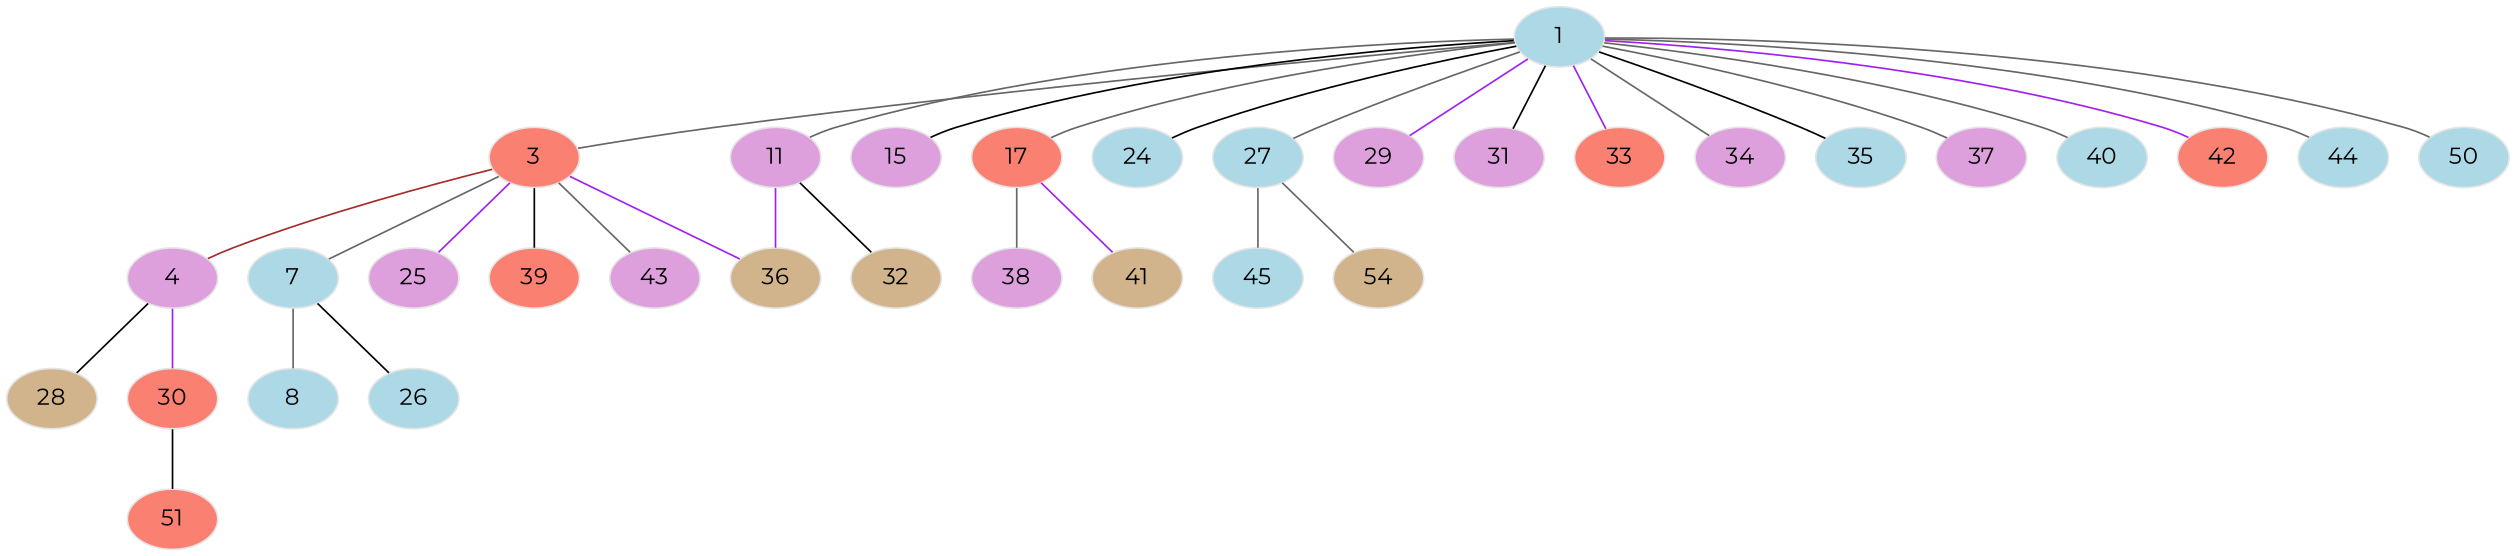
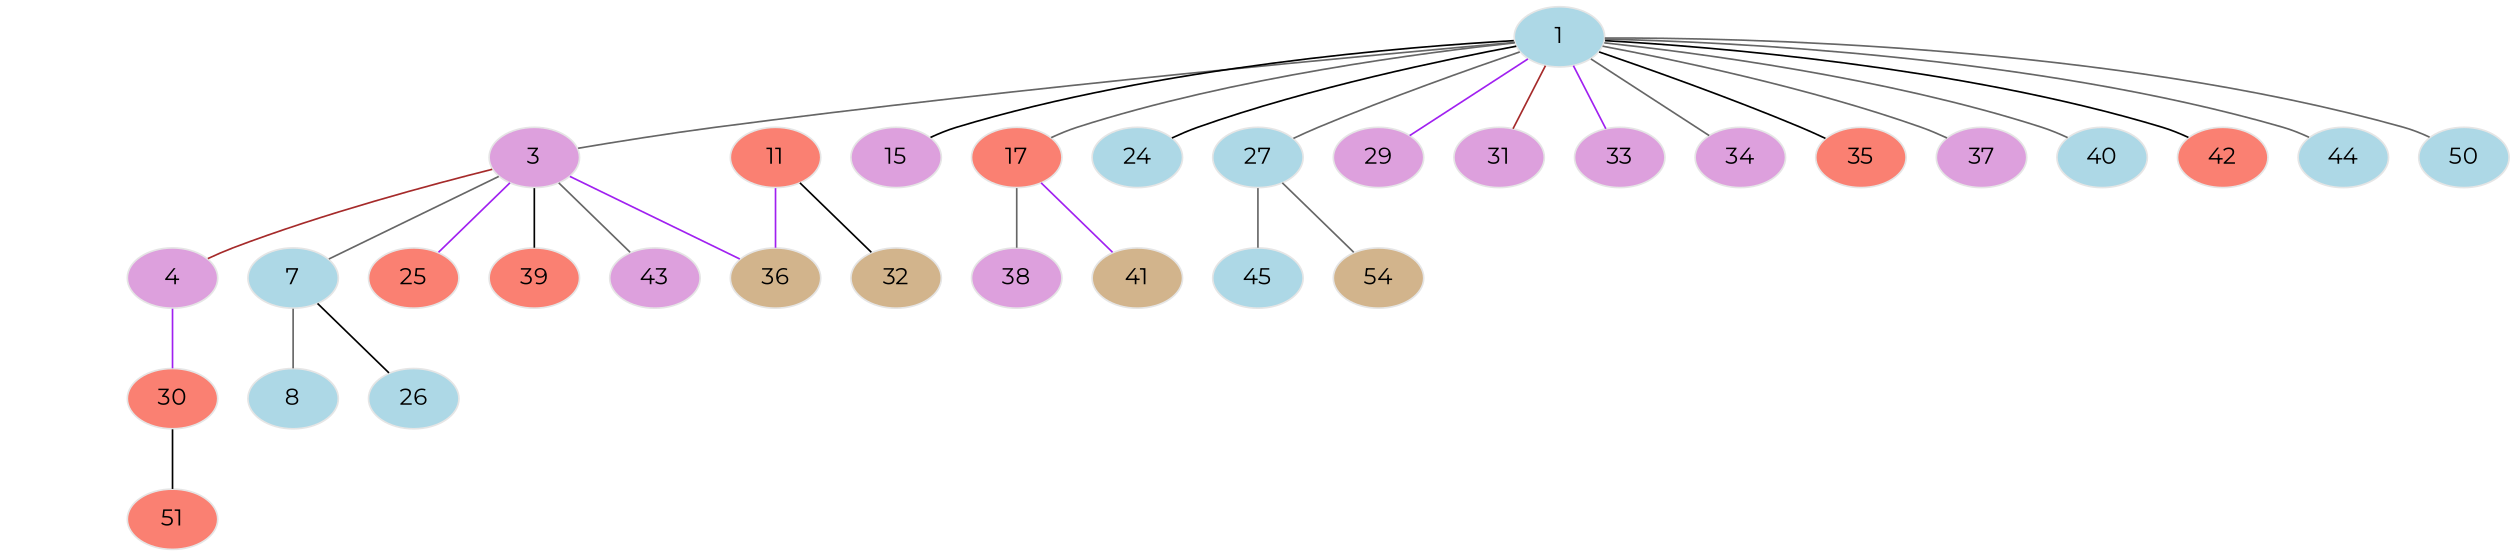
(1158, 65) -> none
(1900, 71) -> (1900, 71)
(1529, 97) -> (1529, 97)
(534, 157) -> (534, 157)
(776, 157) -> (776, 157)
(1620, 157) -> (1620, 157)
(1861, 157) -> (1861, 157)
(414, 278) -> (414, 278)
(52, 399) -> none
